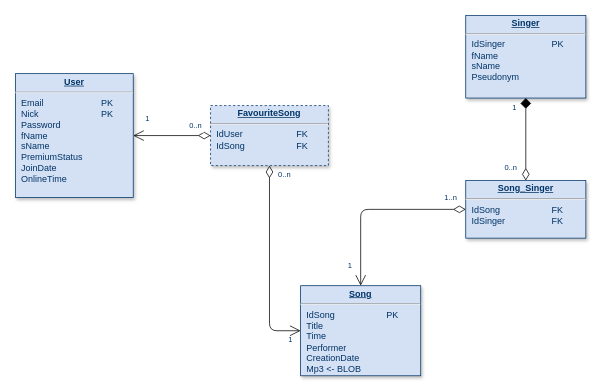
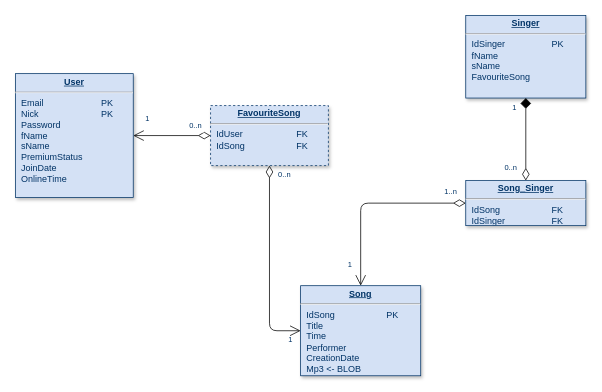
(497, 42) -> (497, 42)
(525, 209) -> (525, 203)
